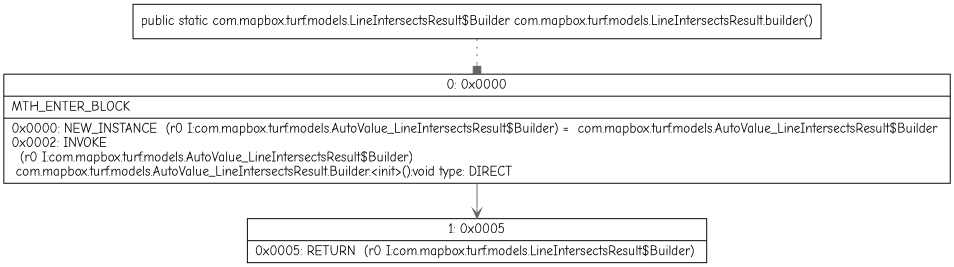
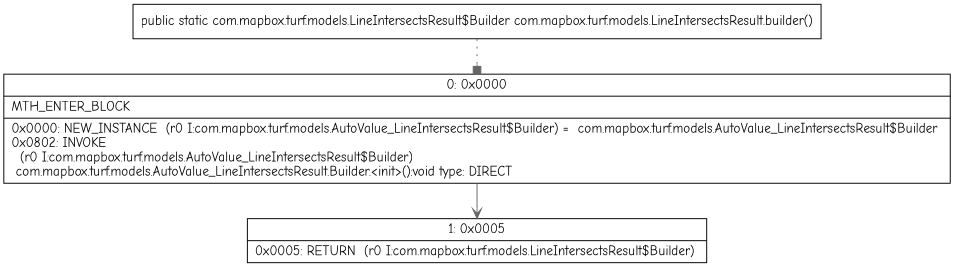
(64, 143) -> (64, 143)
